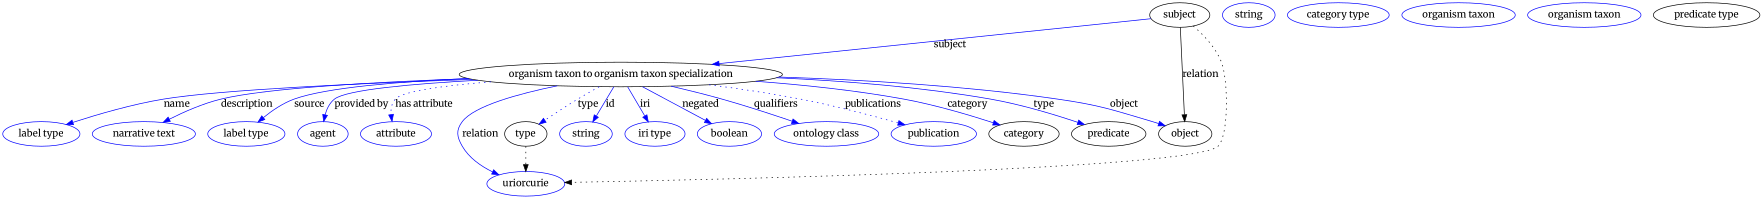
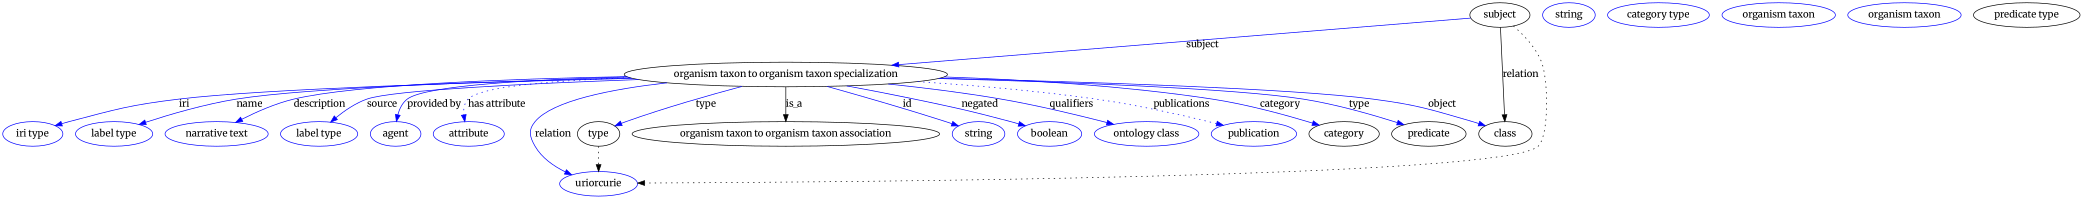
(572, 103) -> (681, 104)
none -> (786, 134)
(1185, 134) -> (1505, 134)
